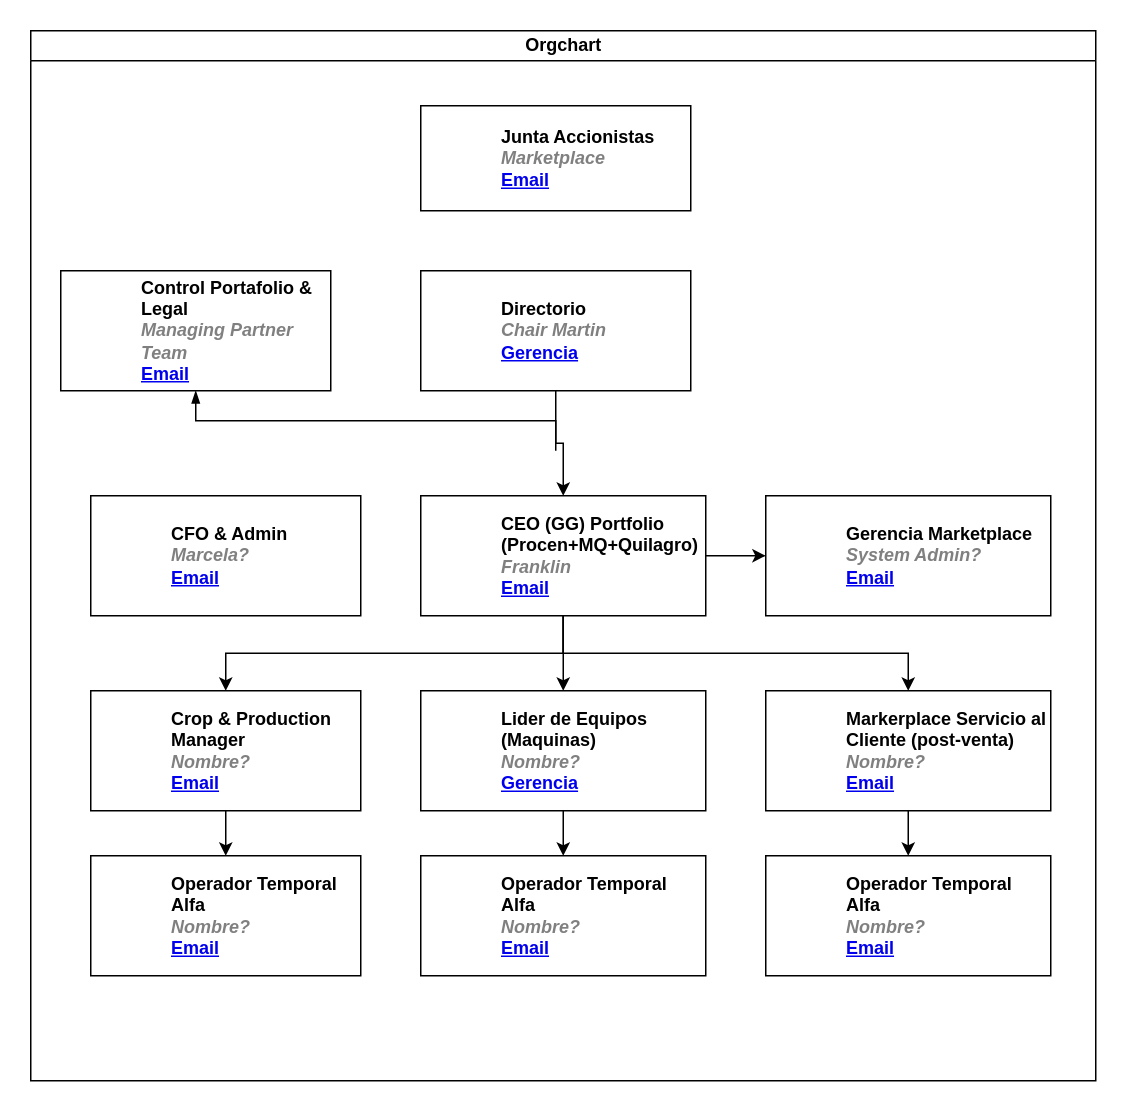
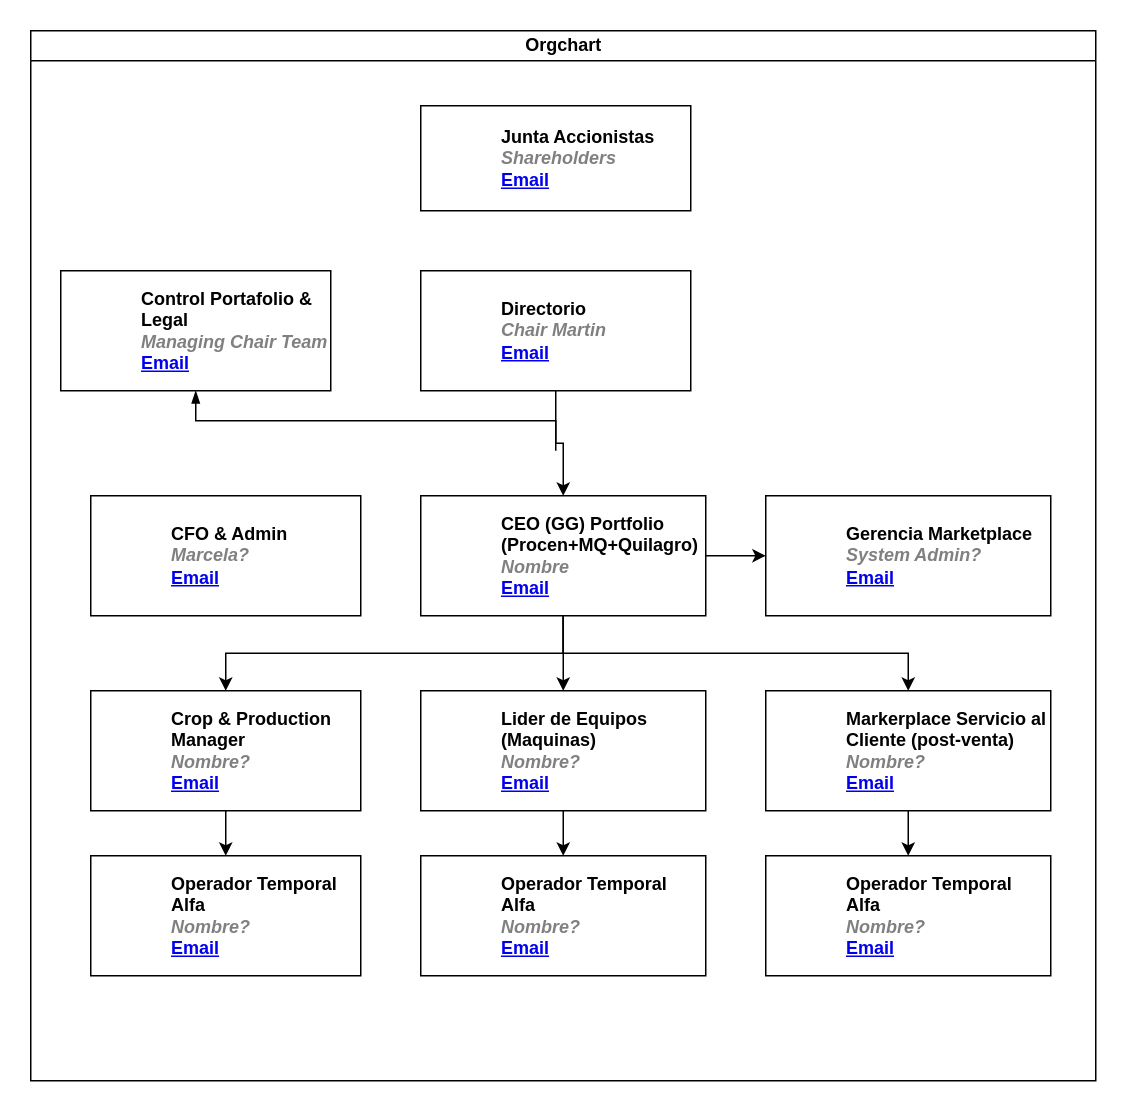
(580, 158) -> (580, 158)
(236, 331) -> (236, 331)
(555, 331) -> (555, 331)
(604, 556) -> (604, 556)
(604, 751) -> (604, 751)
